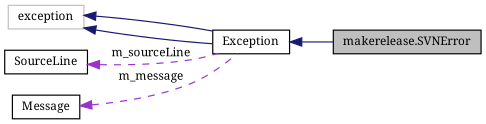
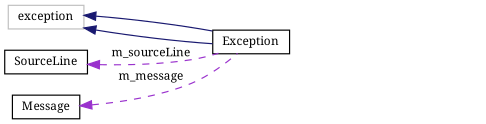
(407, 42) -> none
